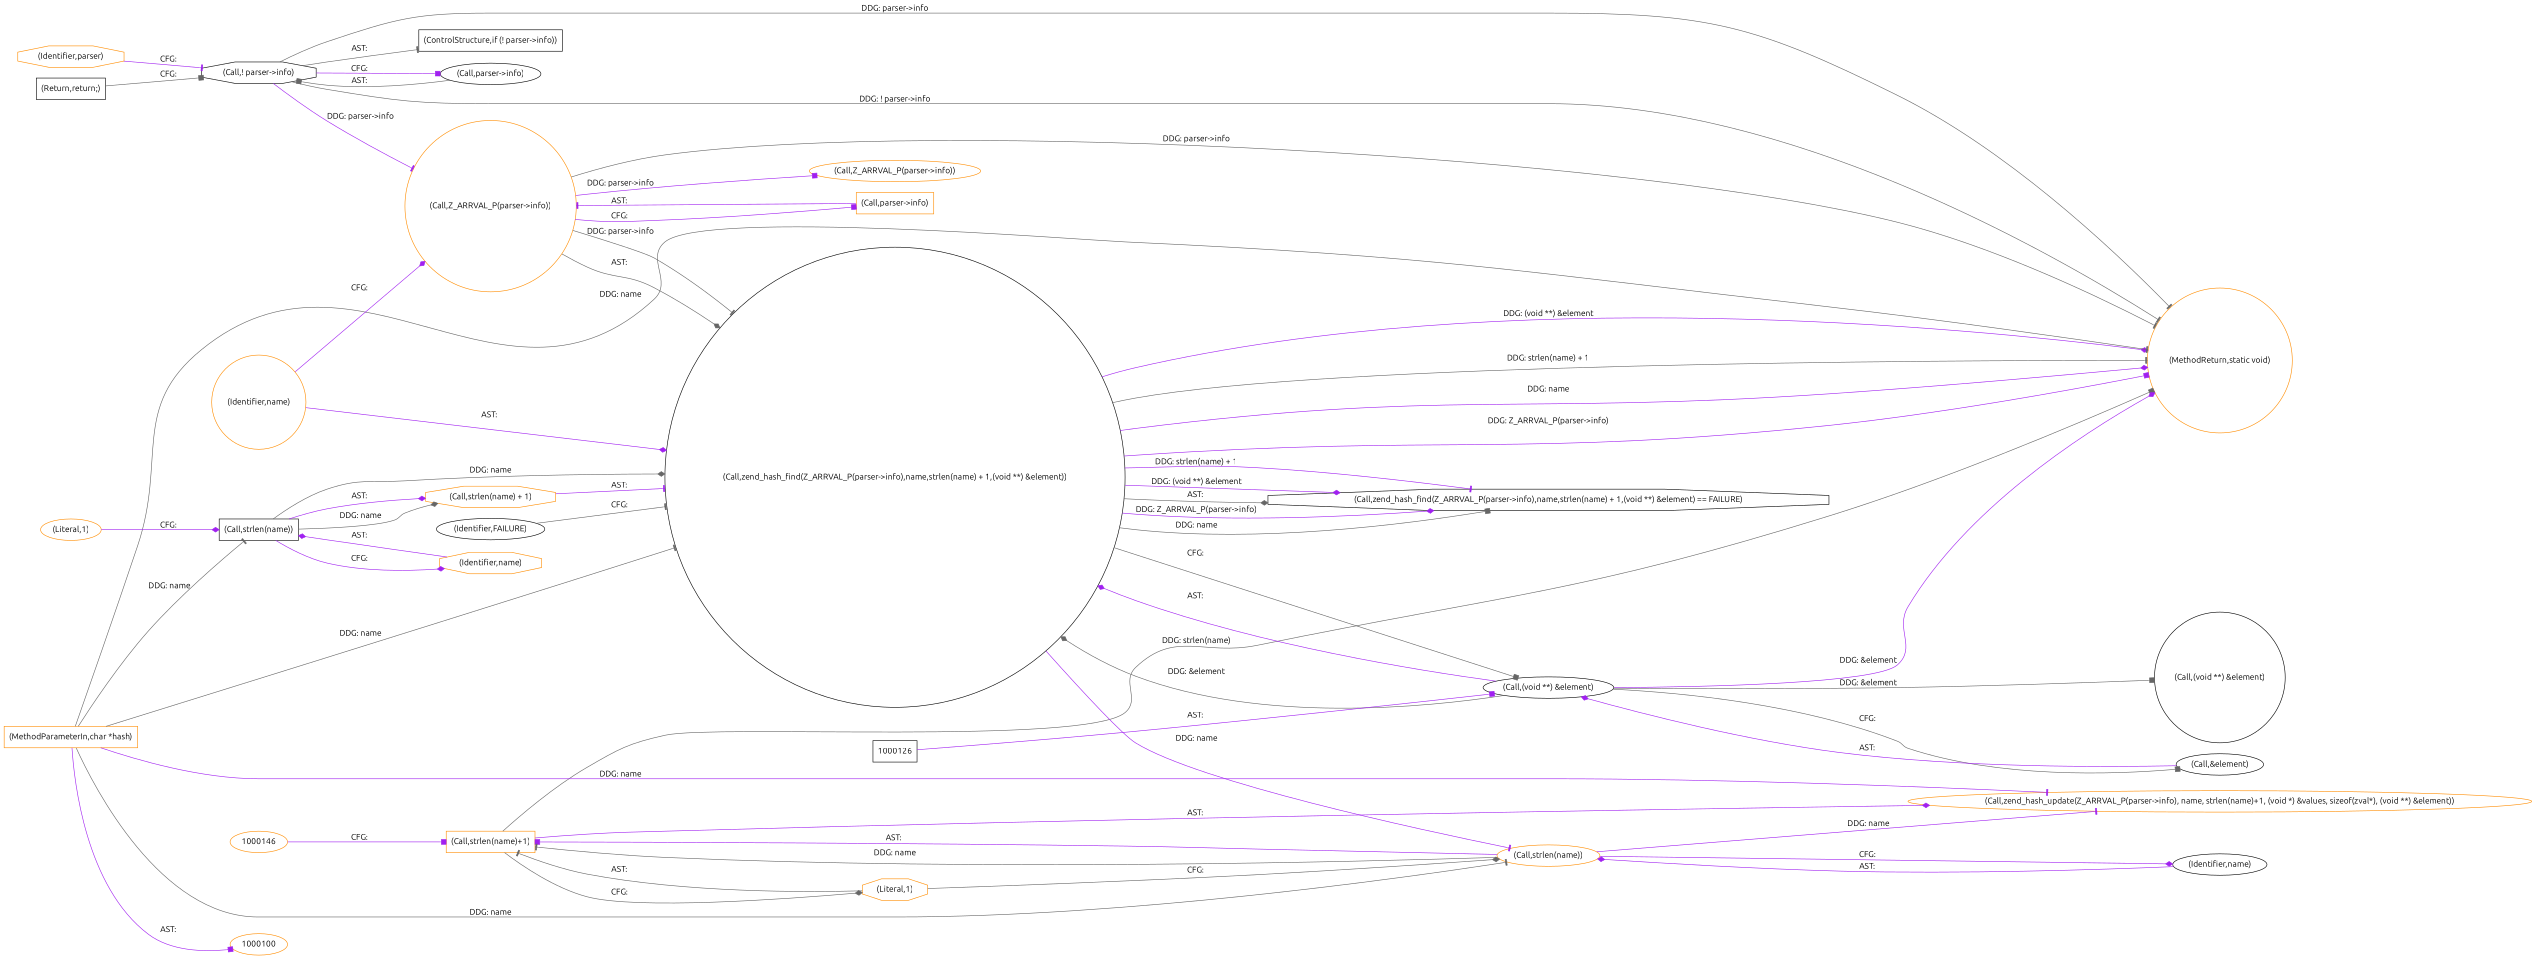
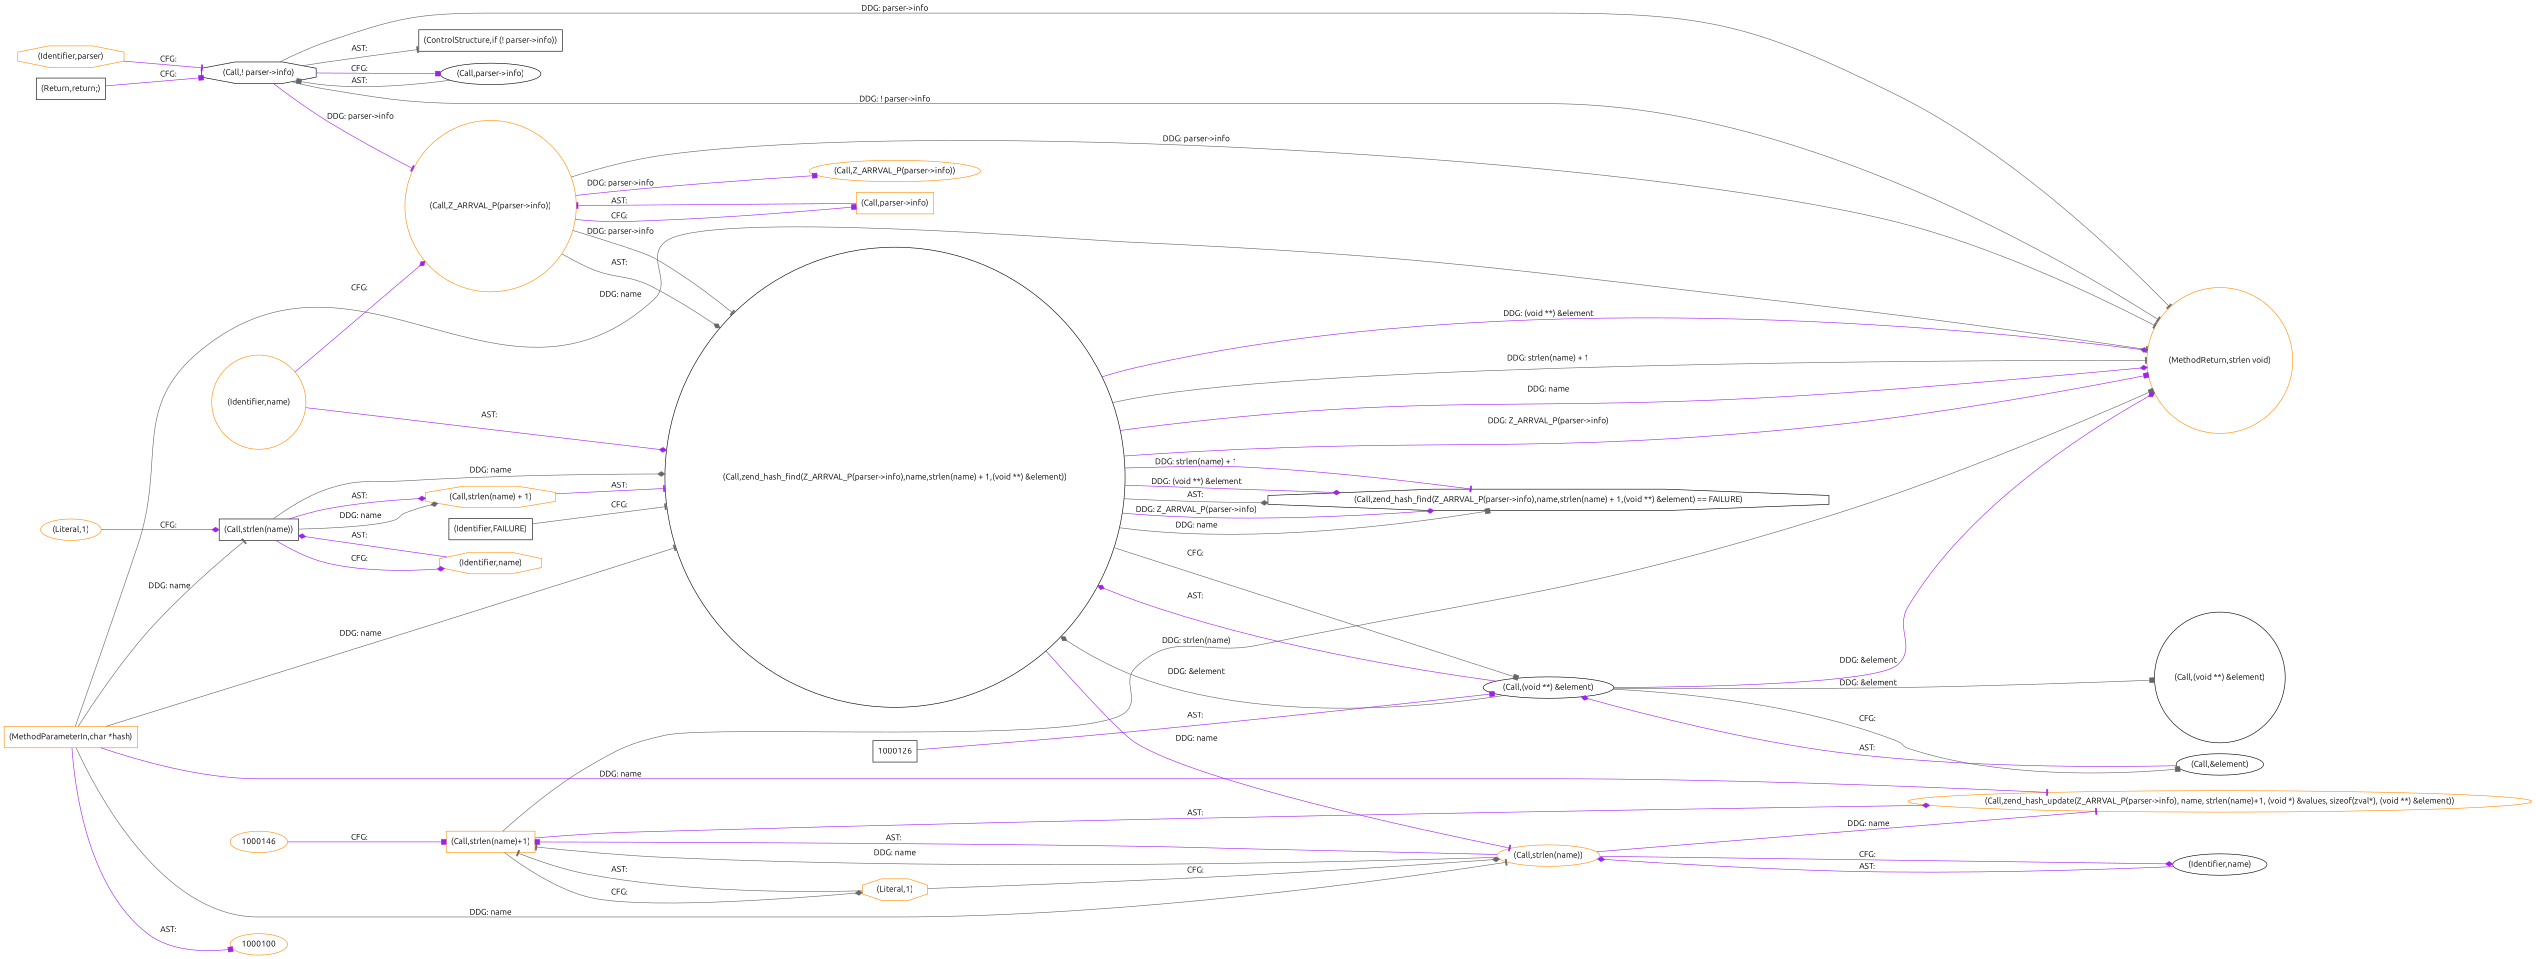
(152, 82) -> (152, 82)
(2220, 360) -> (2220, 360)
(491, 529) -> (491, 529)
